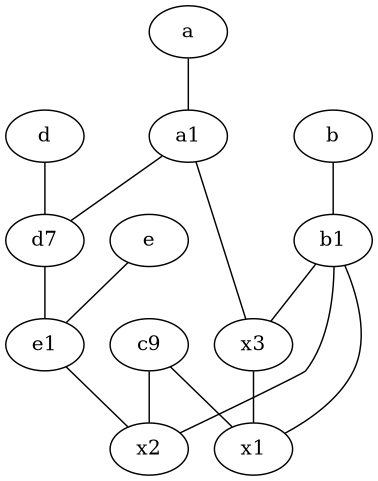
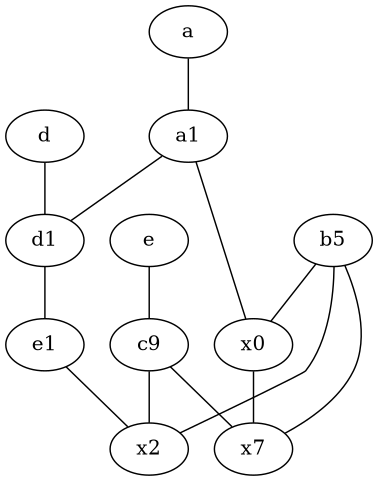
(333, 136) -> none
(45, 240) -> (45, 240)
(333, 240) -> (333, 240)
(97, 292) -> (149, 293)
(254, 345) -> (254, 345)
(254, 449) -> (254, 449)
